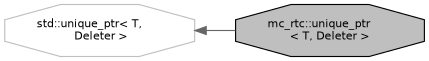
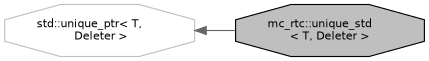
(330, 31) -> (330, 31)
